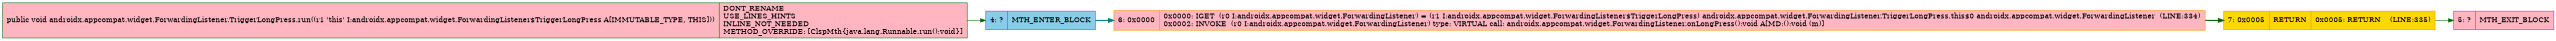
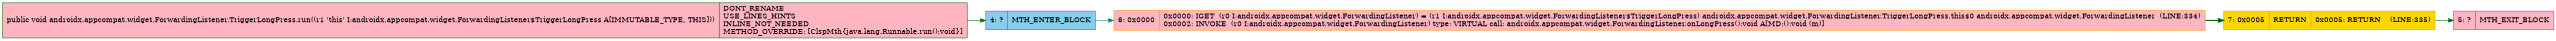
(1102, 20) -> (1102, 20)
